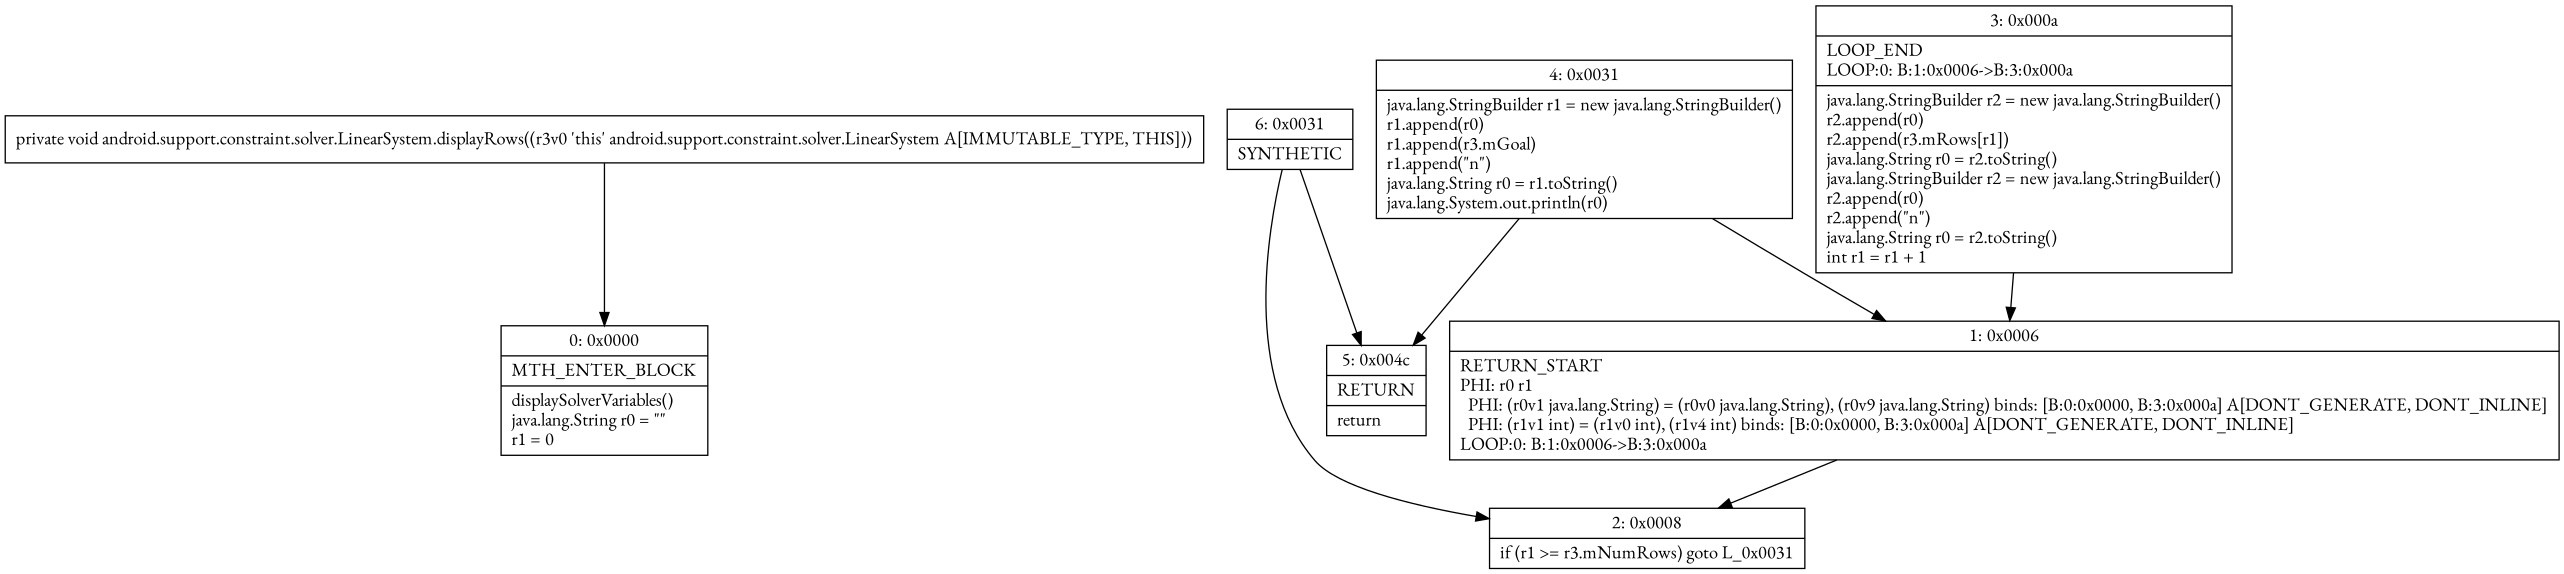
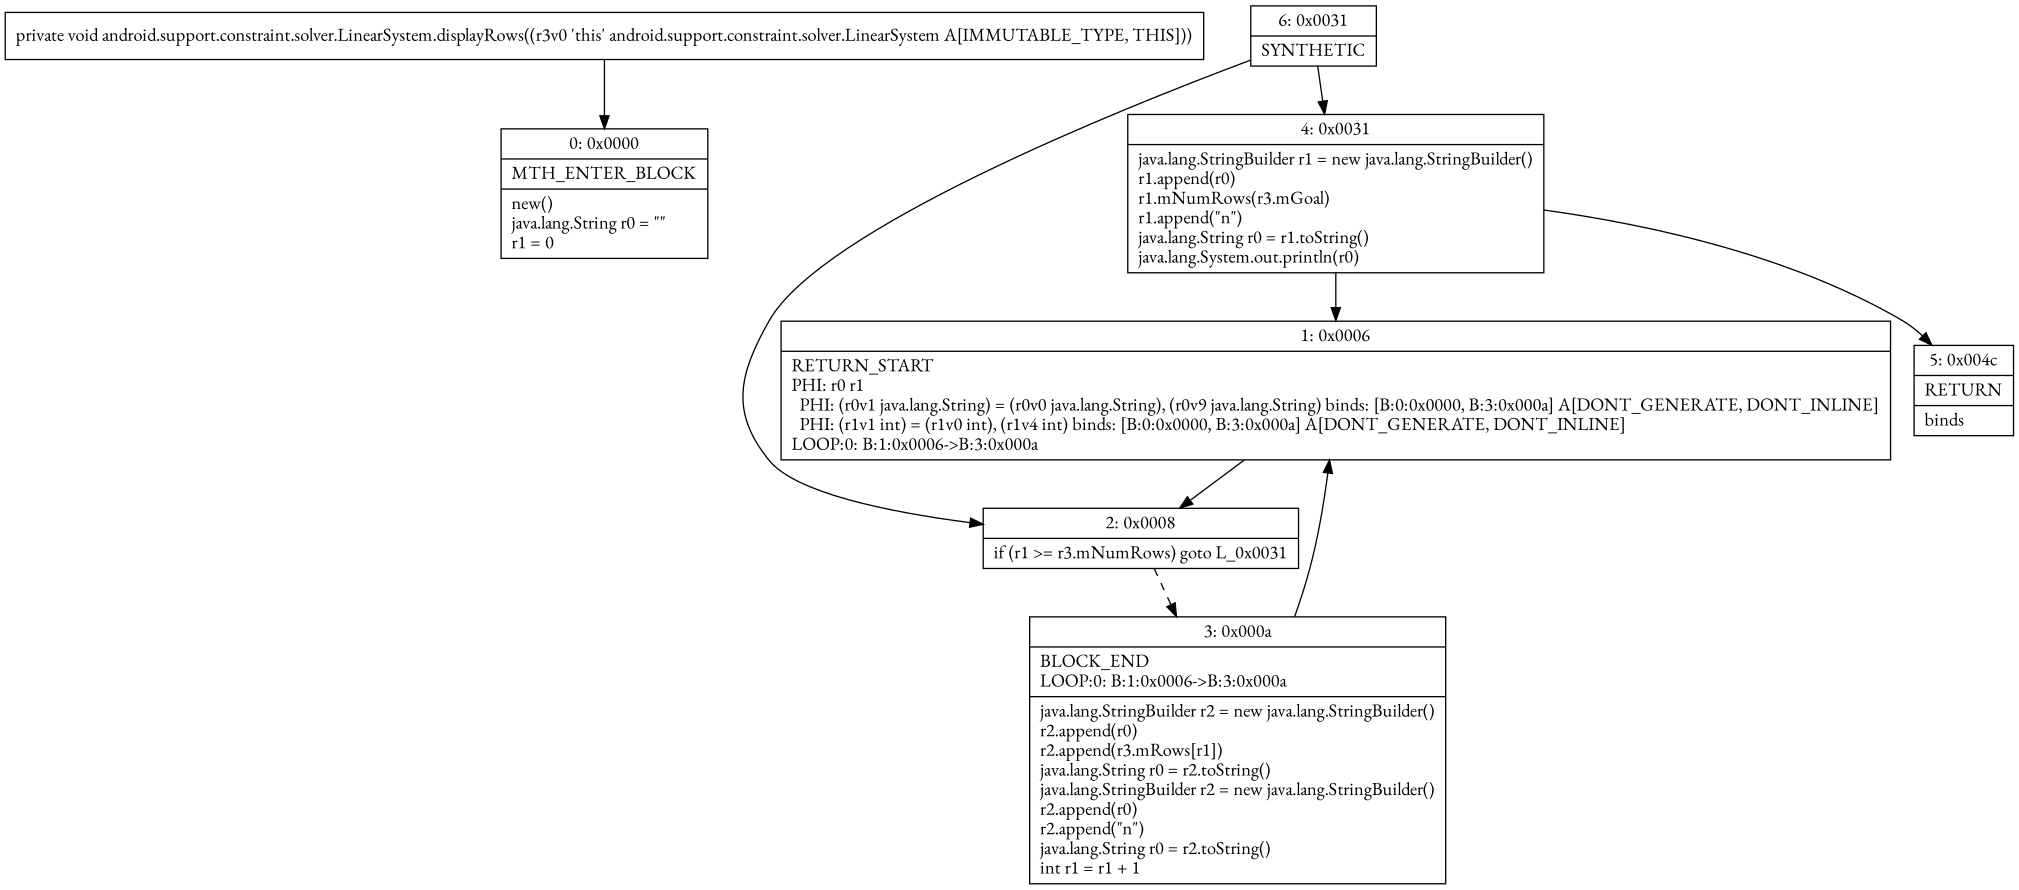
(1875, 50) -> (1095, 661)
(1462, 144) -> (1234, 198)
(1328, 251) -> (1320, 84)
(593, 400) -> (532, 203)
(1359, 420) -> (1945, 420)
none -> (1163, 587)
